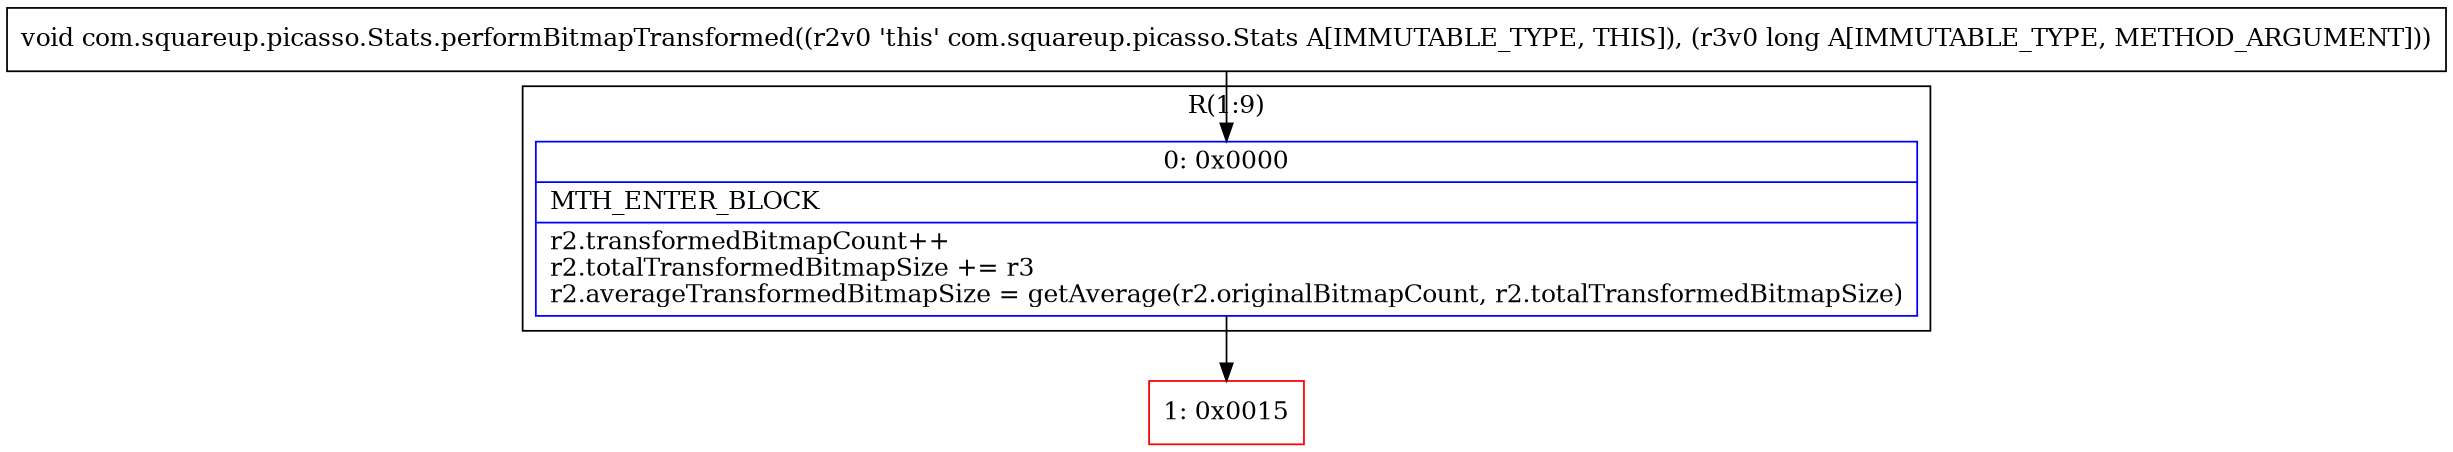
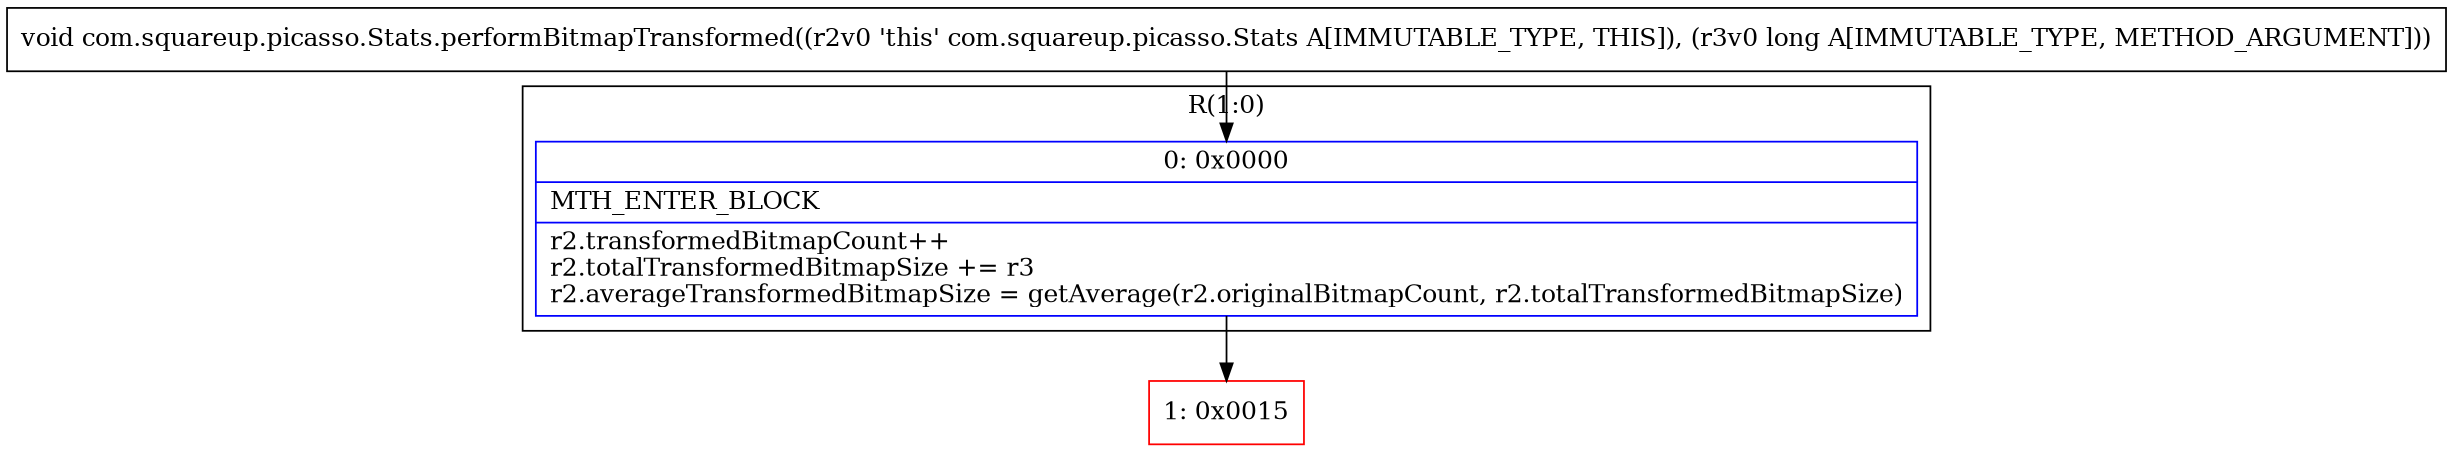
(1227, 106) -> (1227, 106)
